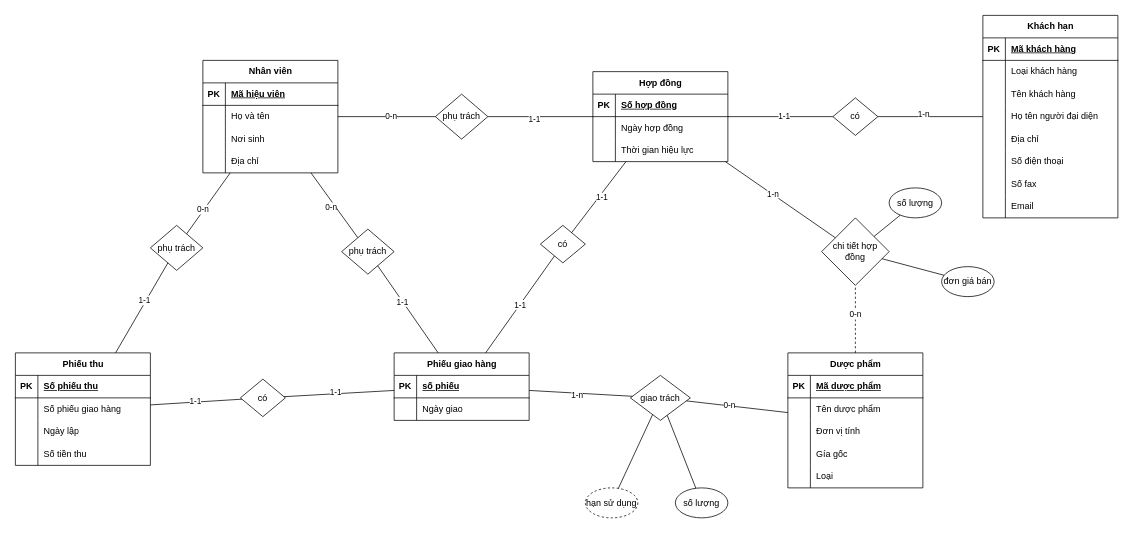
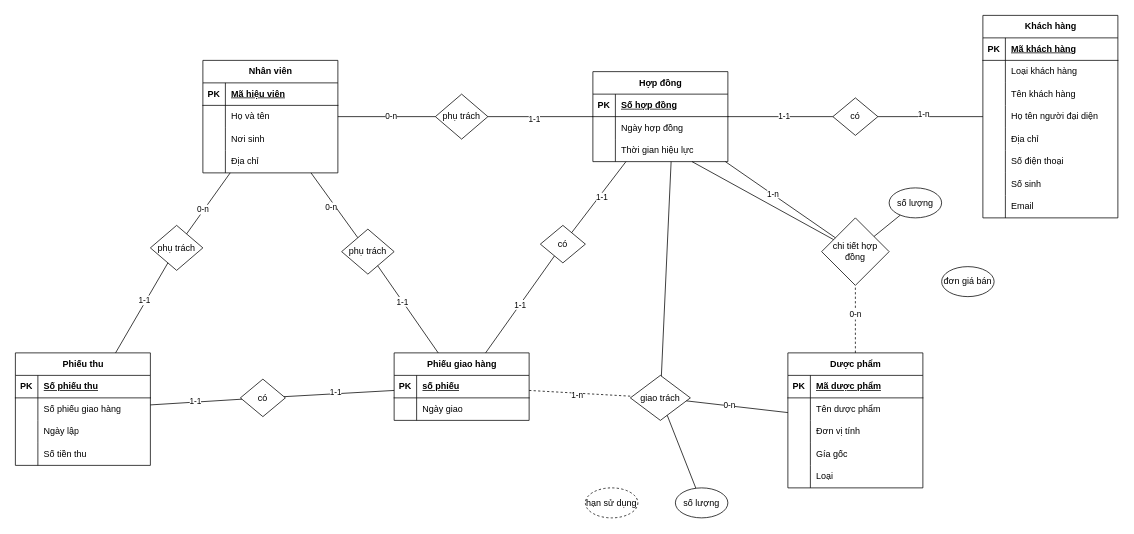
(1051, 27) -> (1051, 27)
(1025, 184) -> (1027, 184)
(913, 267) -> (764, 201)
(607, 395) -> (607, 395)
(636, 451) -> (666, 270)
